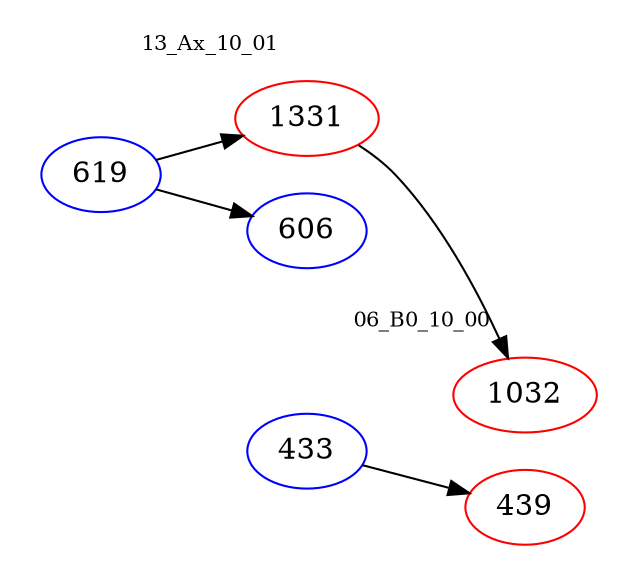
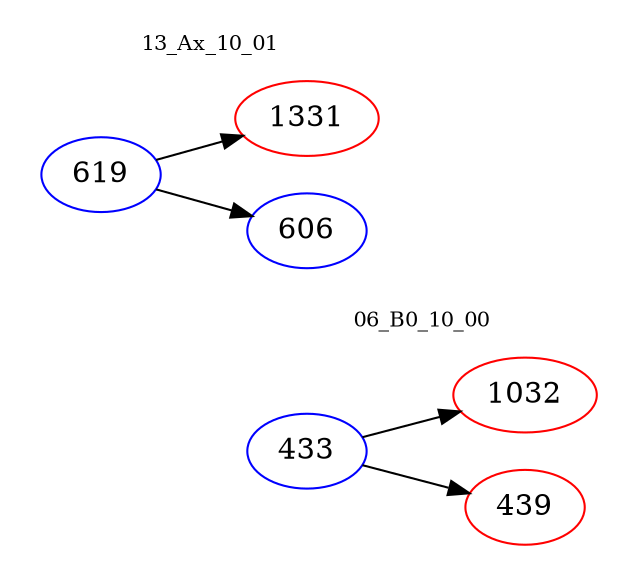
(441, 233) -> (401, 427)
